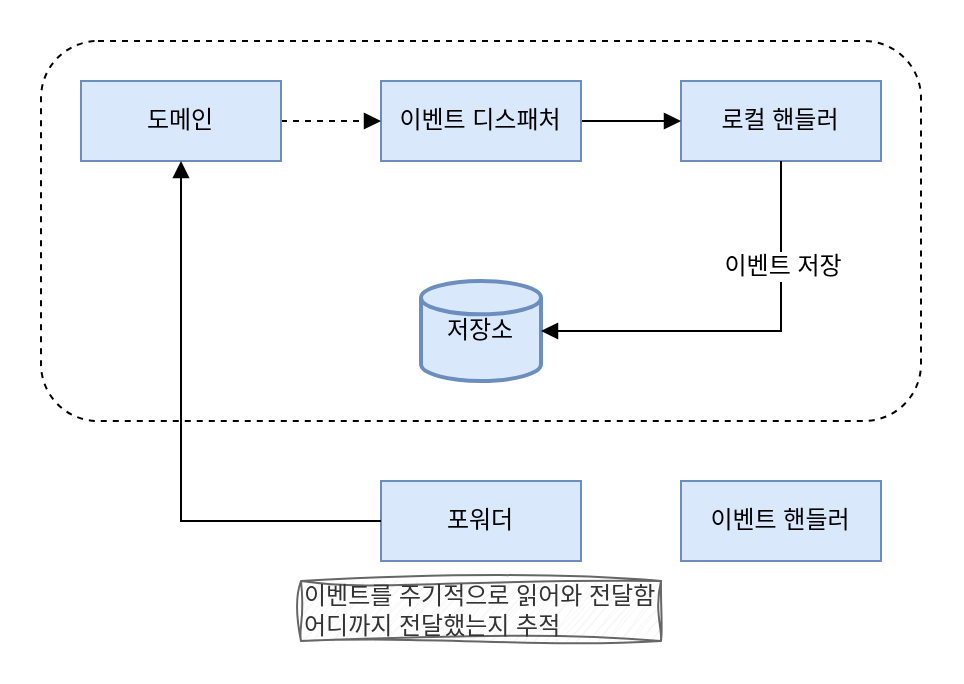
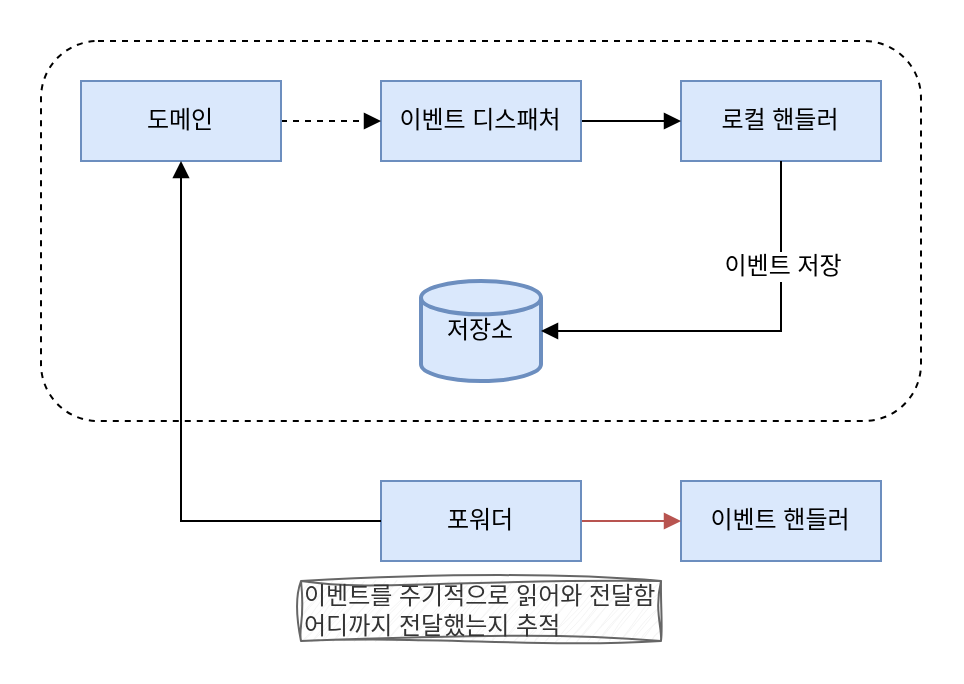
none -> (622, 521)
